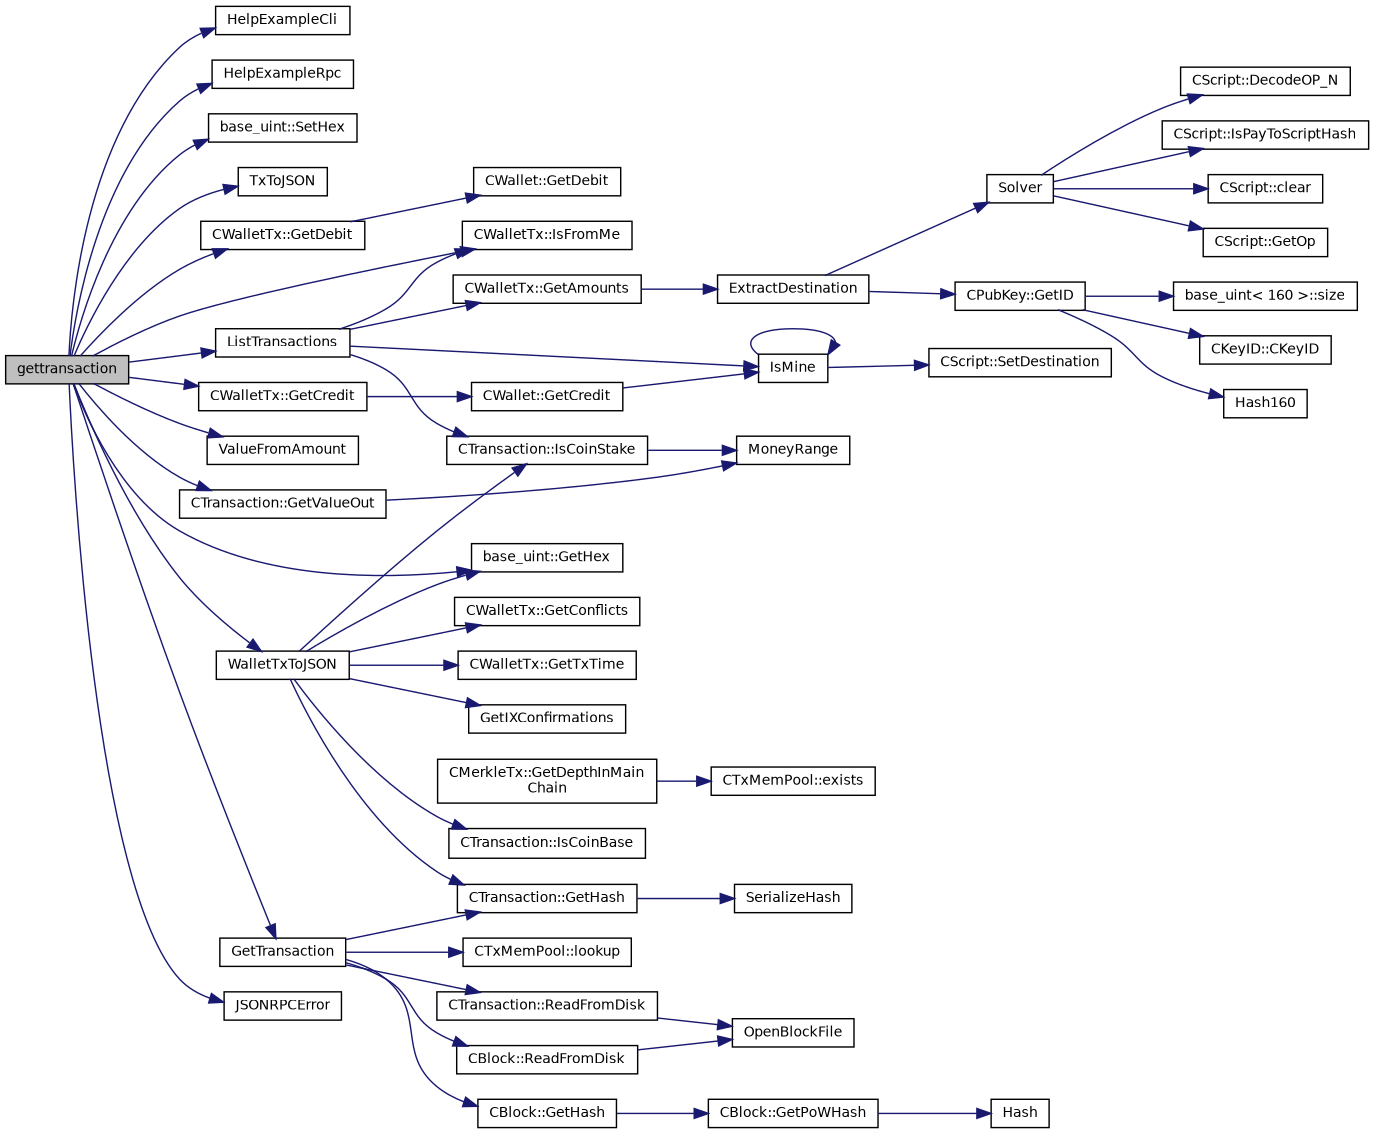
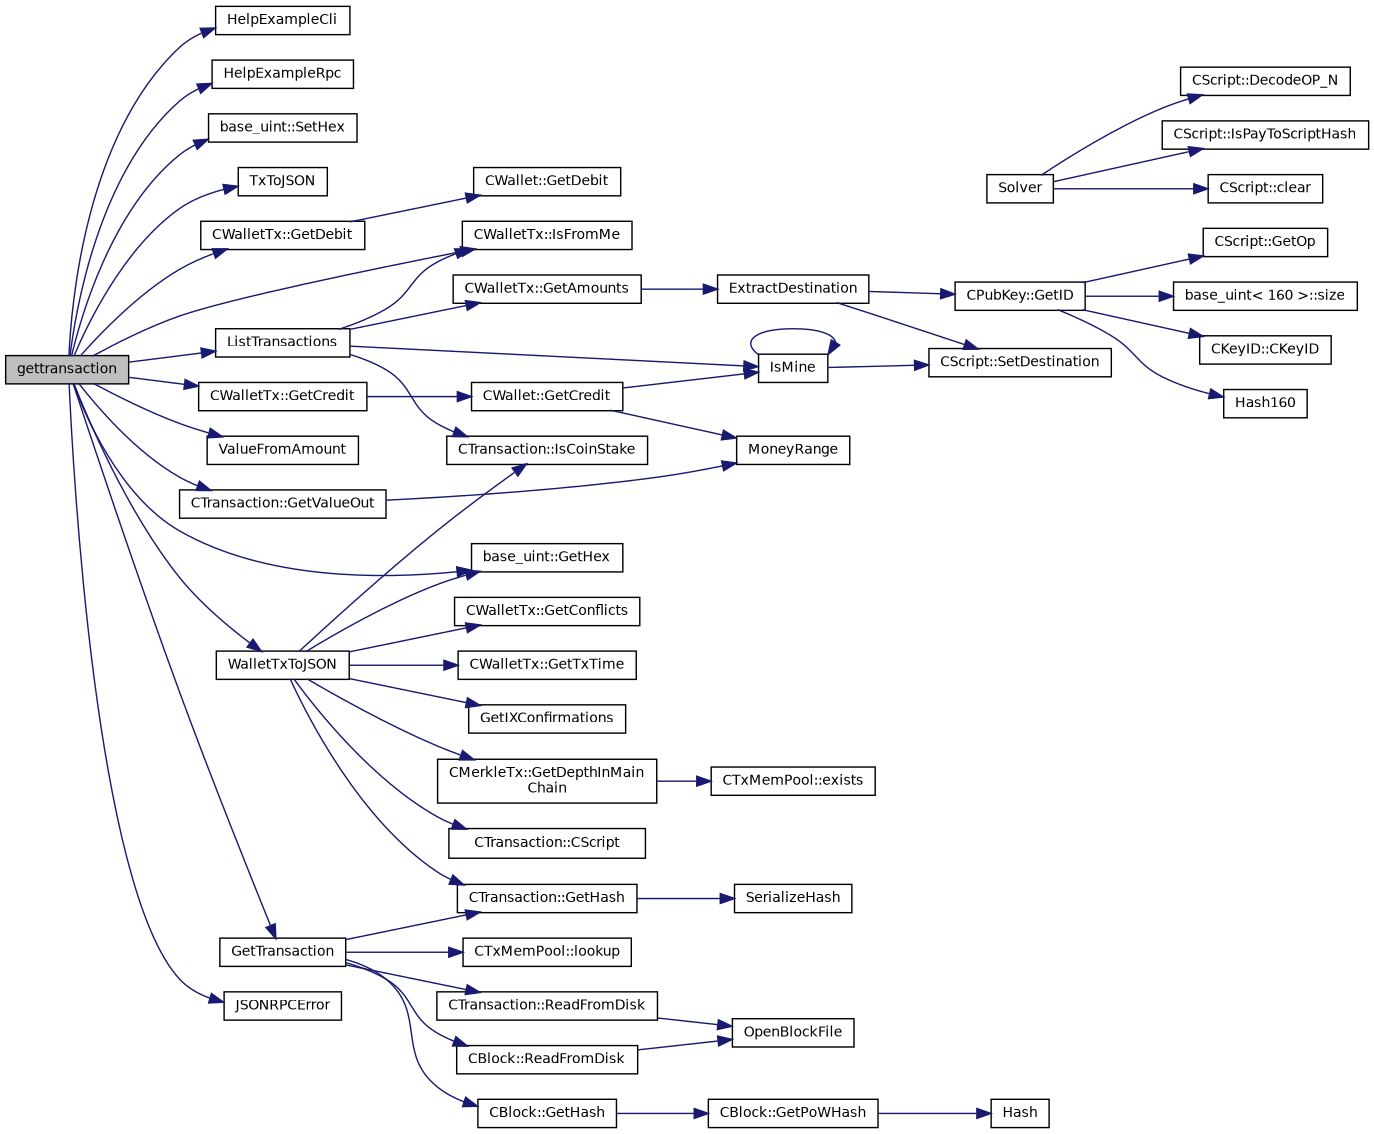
(1121, 211) -> (1136, 271)
(900, 242) -> (901, 323)
(685, 450) -> (666, 423)
none -> (382, 720)
(547, 843) -> (547, 843)
